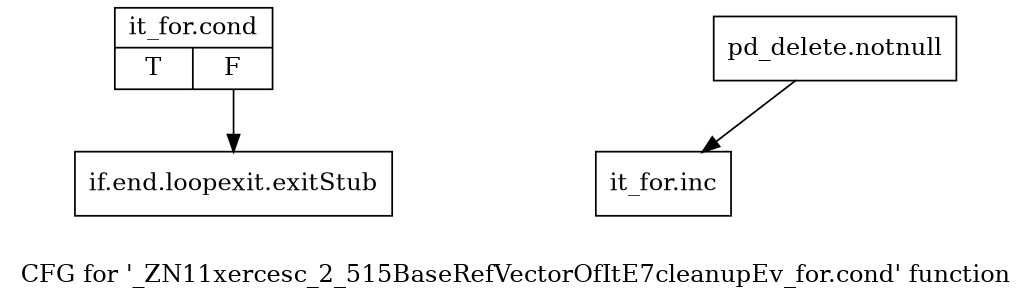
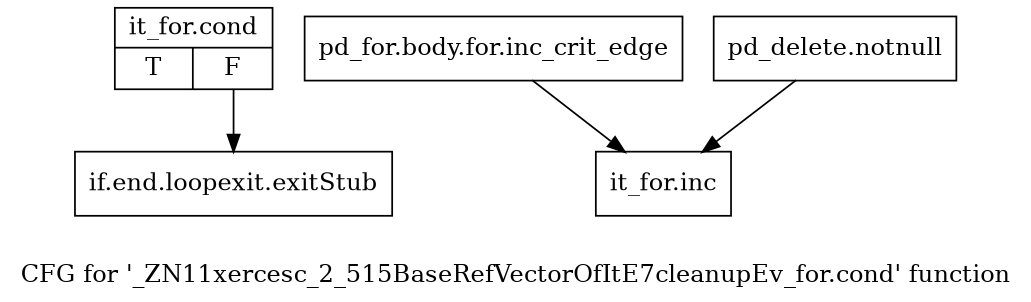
none -> (494, 49)
